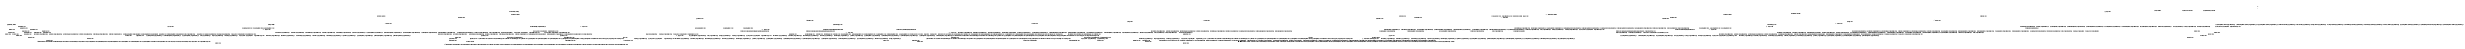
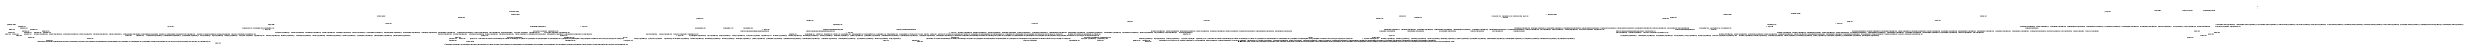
(843, 44) -> (657, 35)
